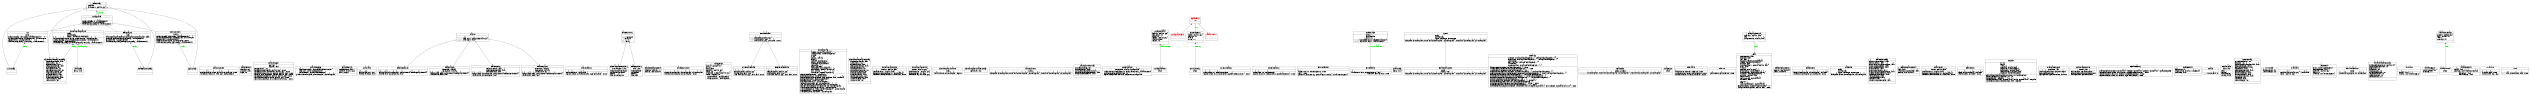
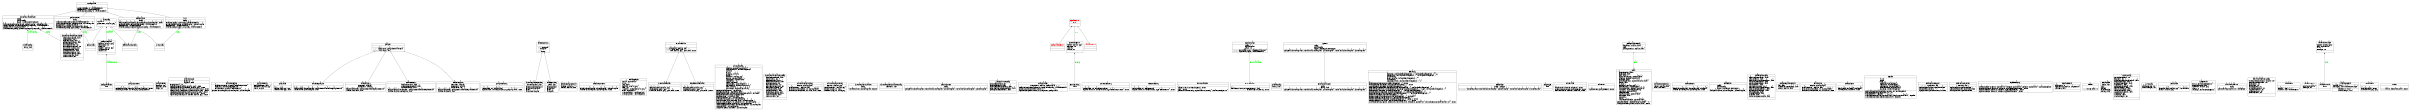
(97, 14) -> (106, 34)
